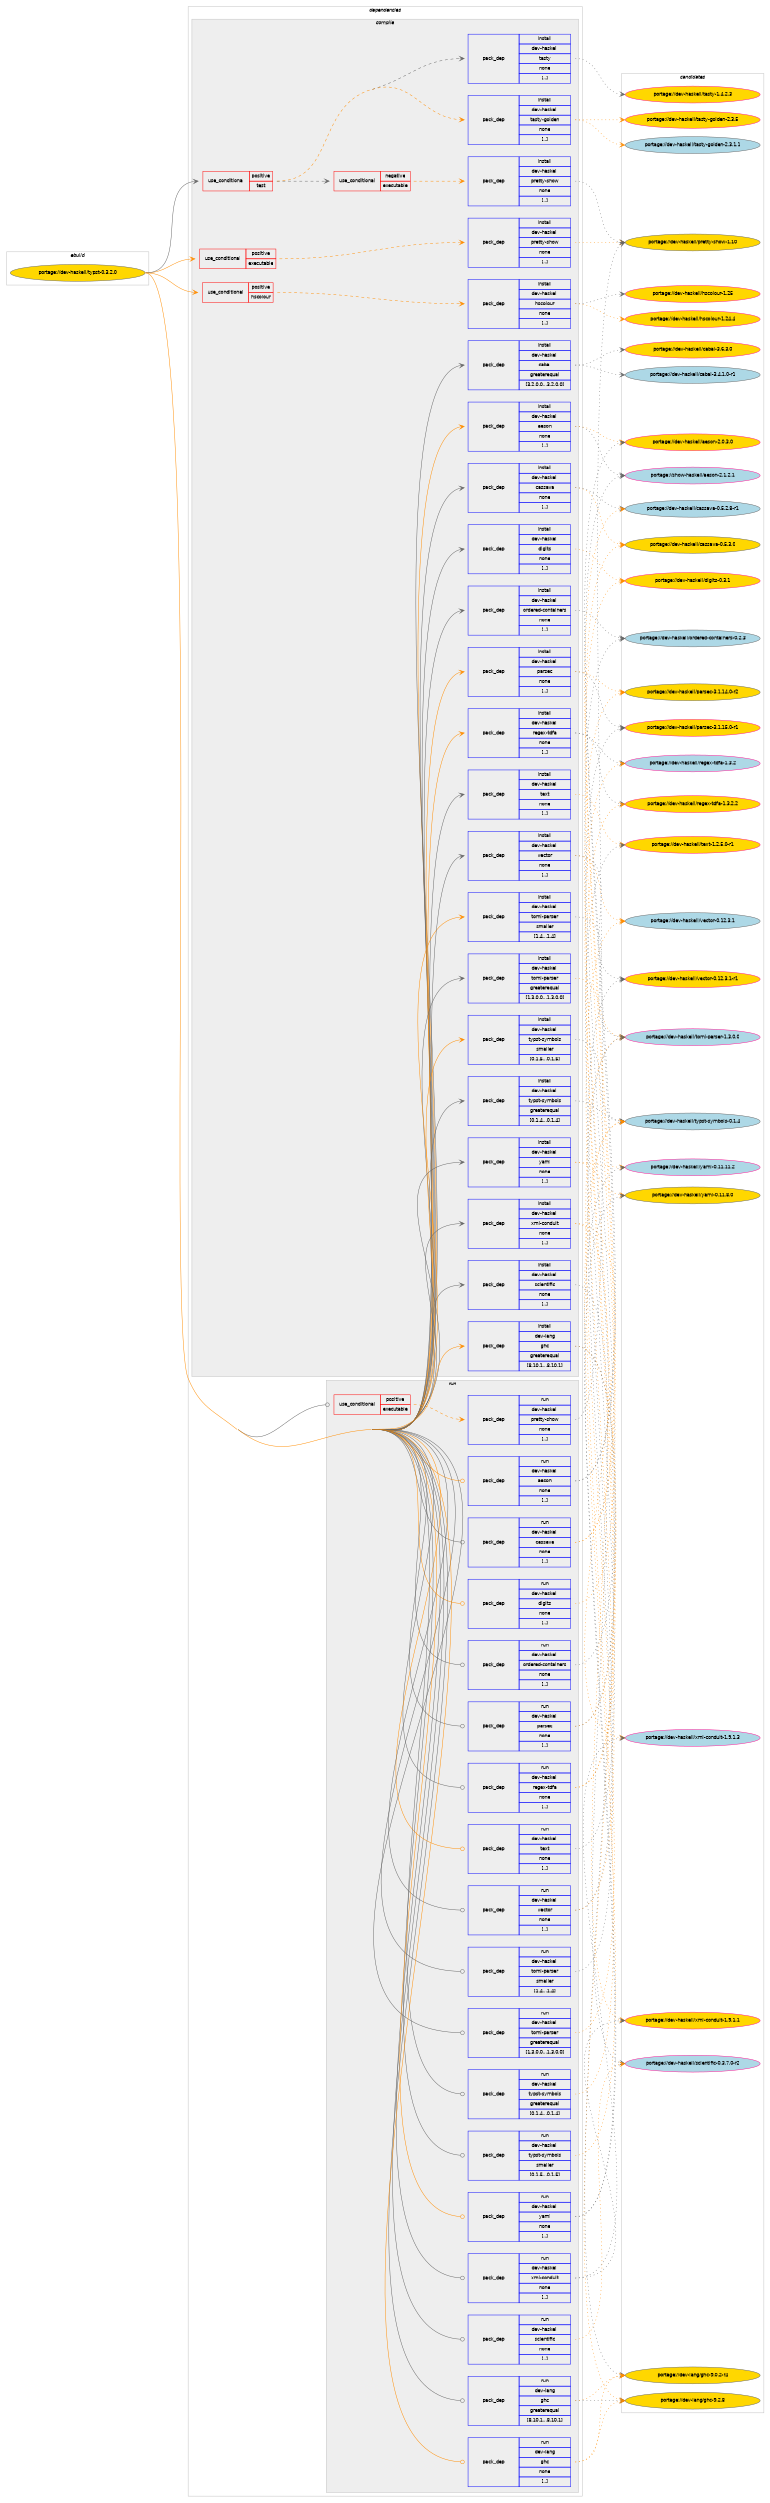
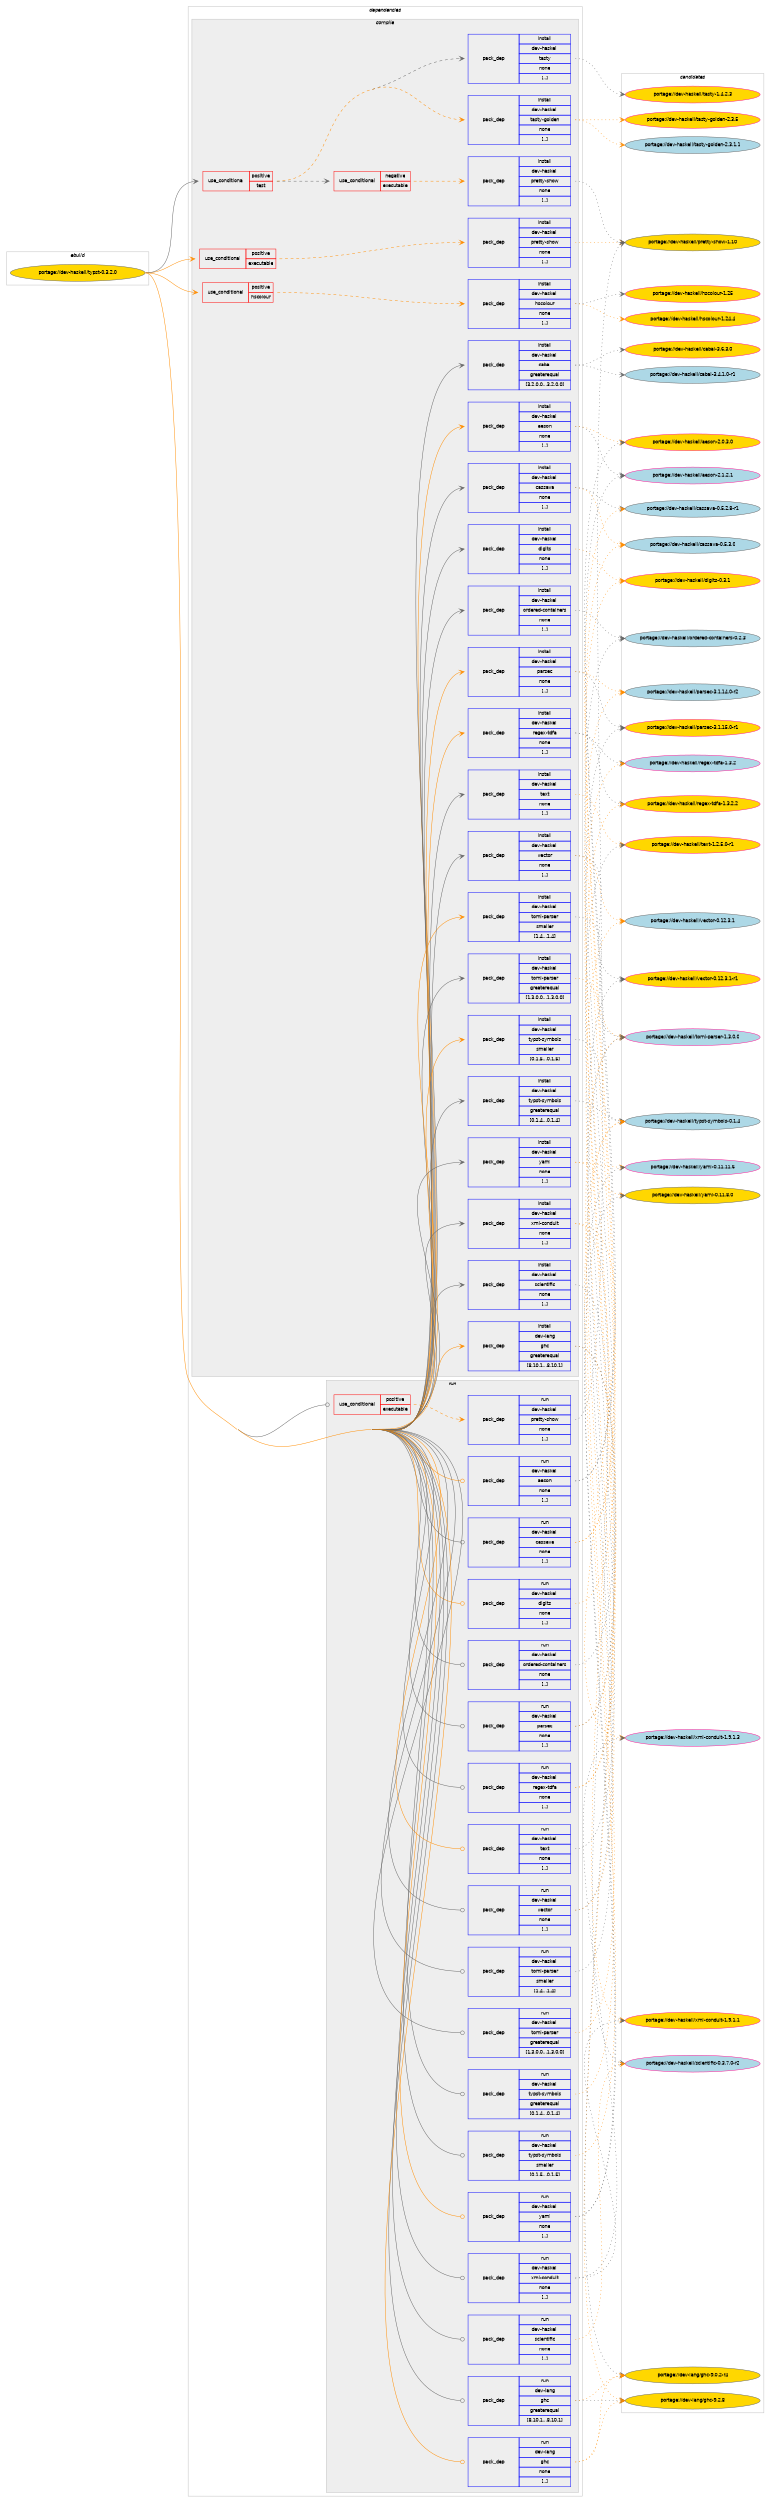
(693, 476) -> (693, 476)
(693, 545) -> (693, 545)
(693, 692) -> (693, 692)
(693, 1167) -> (693, 1167)
